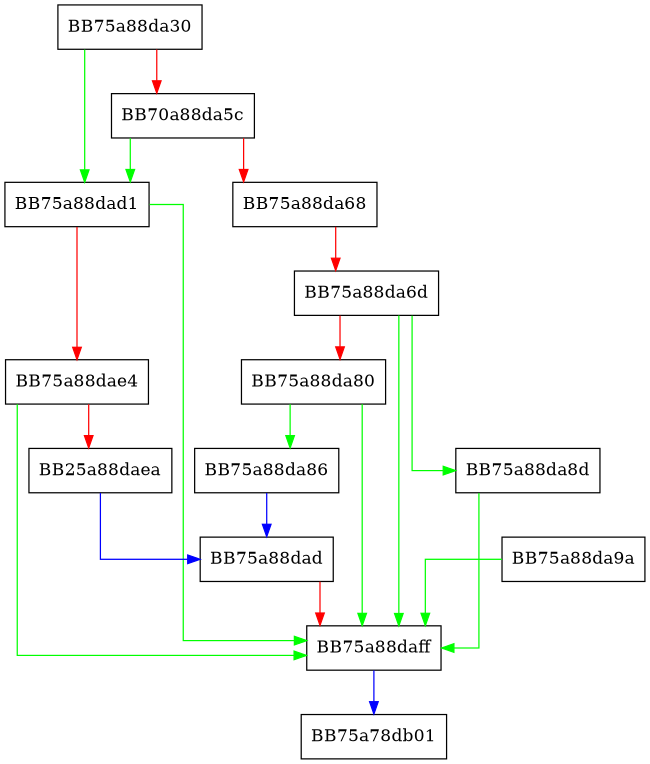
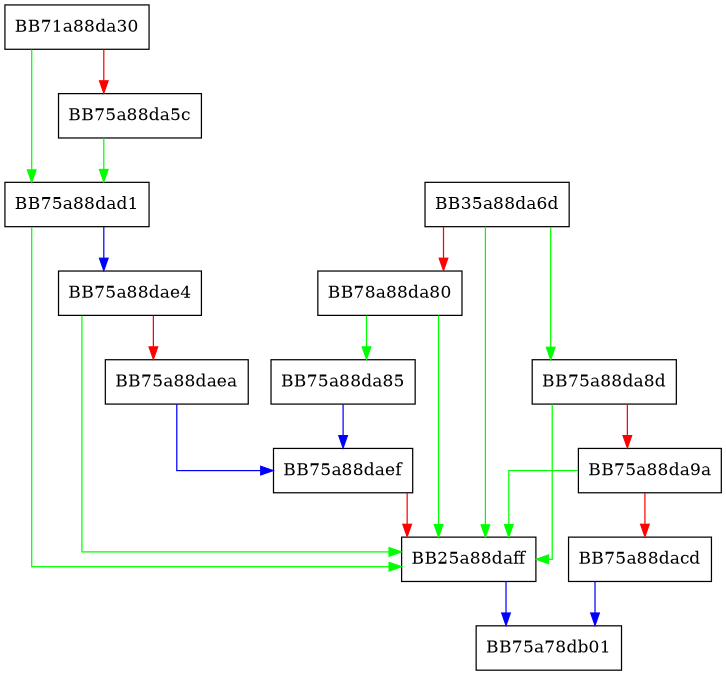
(130, 27) -> (77, 27)
(183, 116) -> (130, 116)
(305, 205) -> none
(77, 287) -> (104, 243)
(367, 293) -> (497, 205)
(314, 382) -> (390, 293)
none -> (627, 420)
(100, 471) -> (177, 382)
(267, 471) -> (343, 382)
(267, 559) -> (343, 471)
none -> (640, 559)
(374, 648) -> (469, 559)
